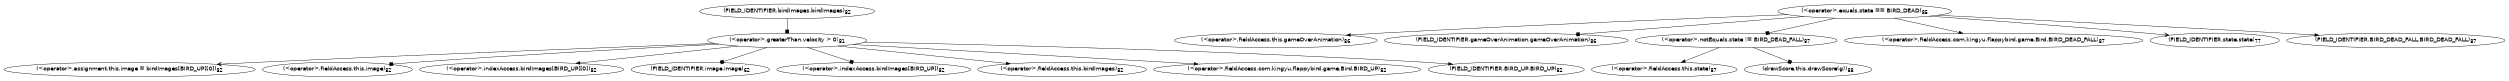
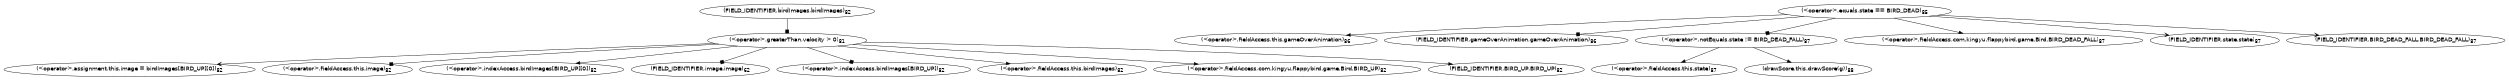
(2126, 25) -> (2126, 25)
(2258, 40) -> (2258, 40)
(1770, 54) -> (1770, 54)
